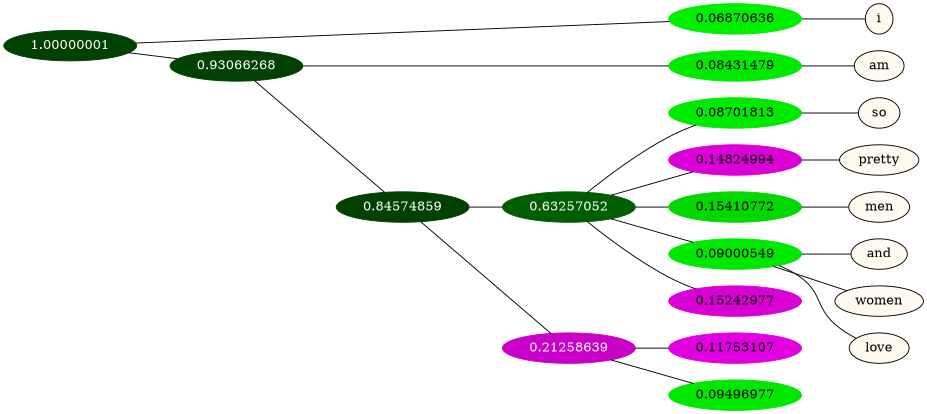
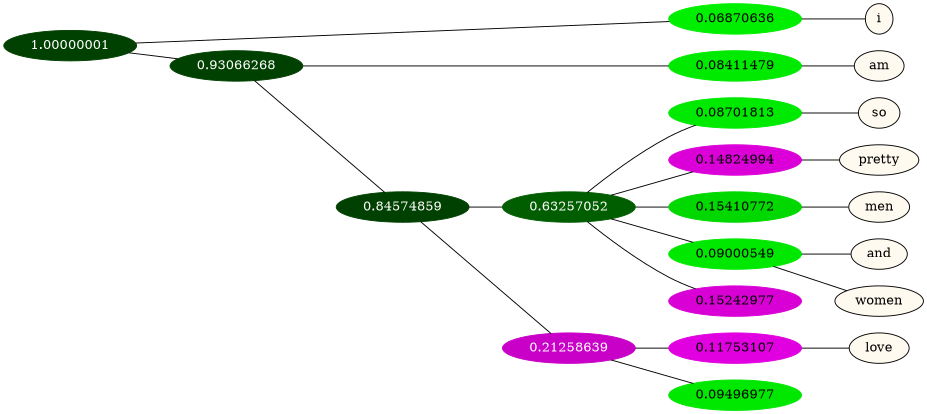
(735, 66) -> (735, 66)
(819, 301) -> (825, 348)
